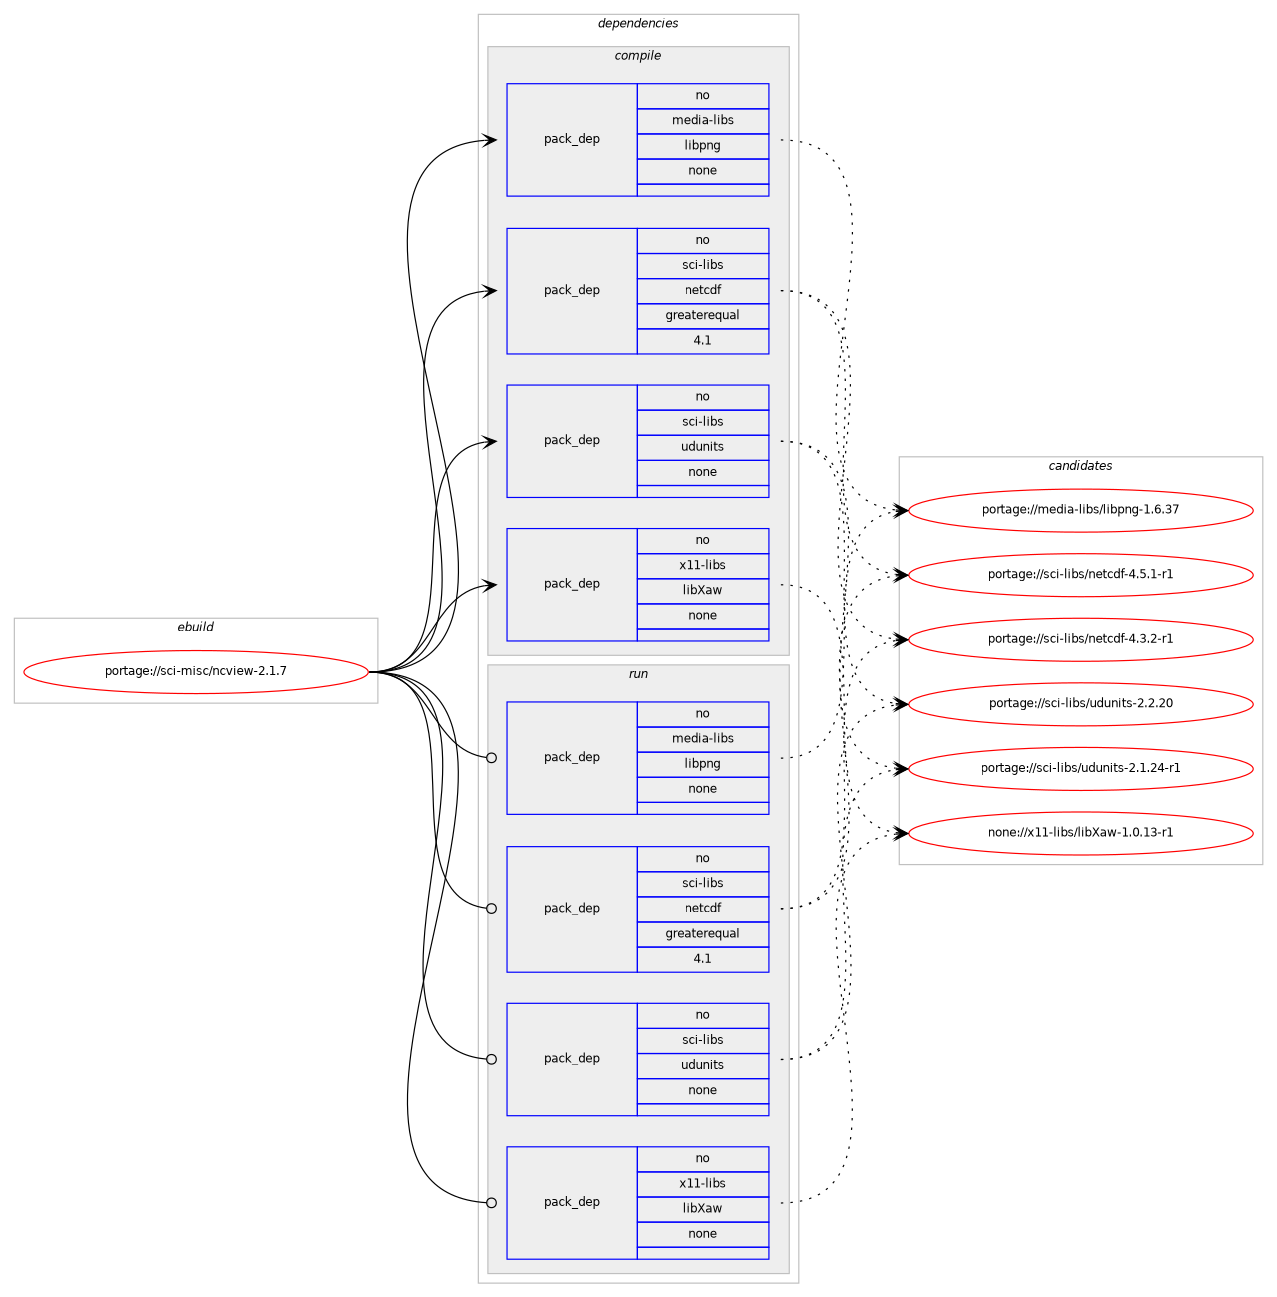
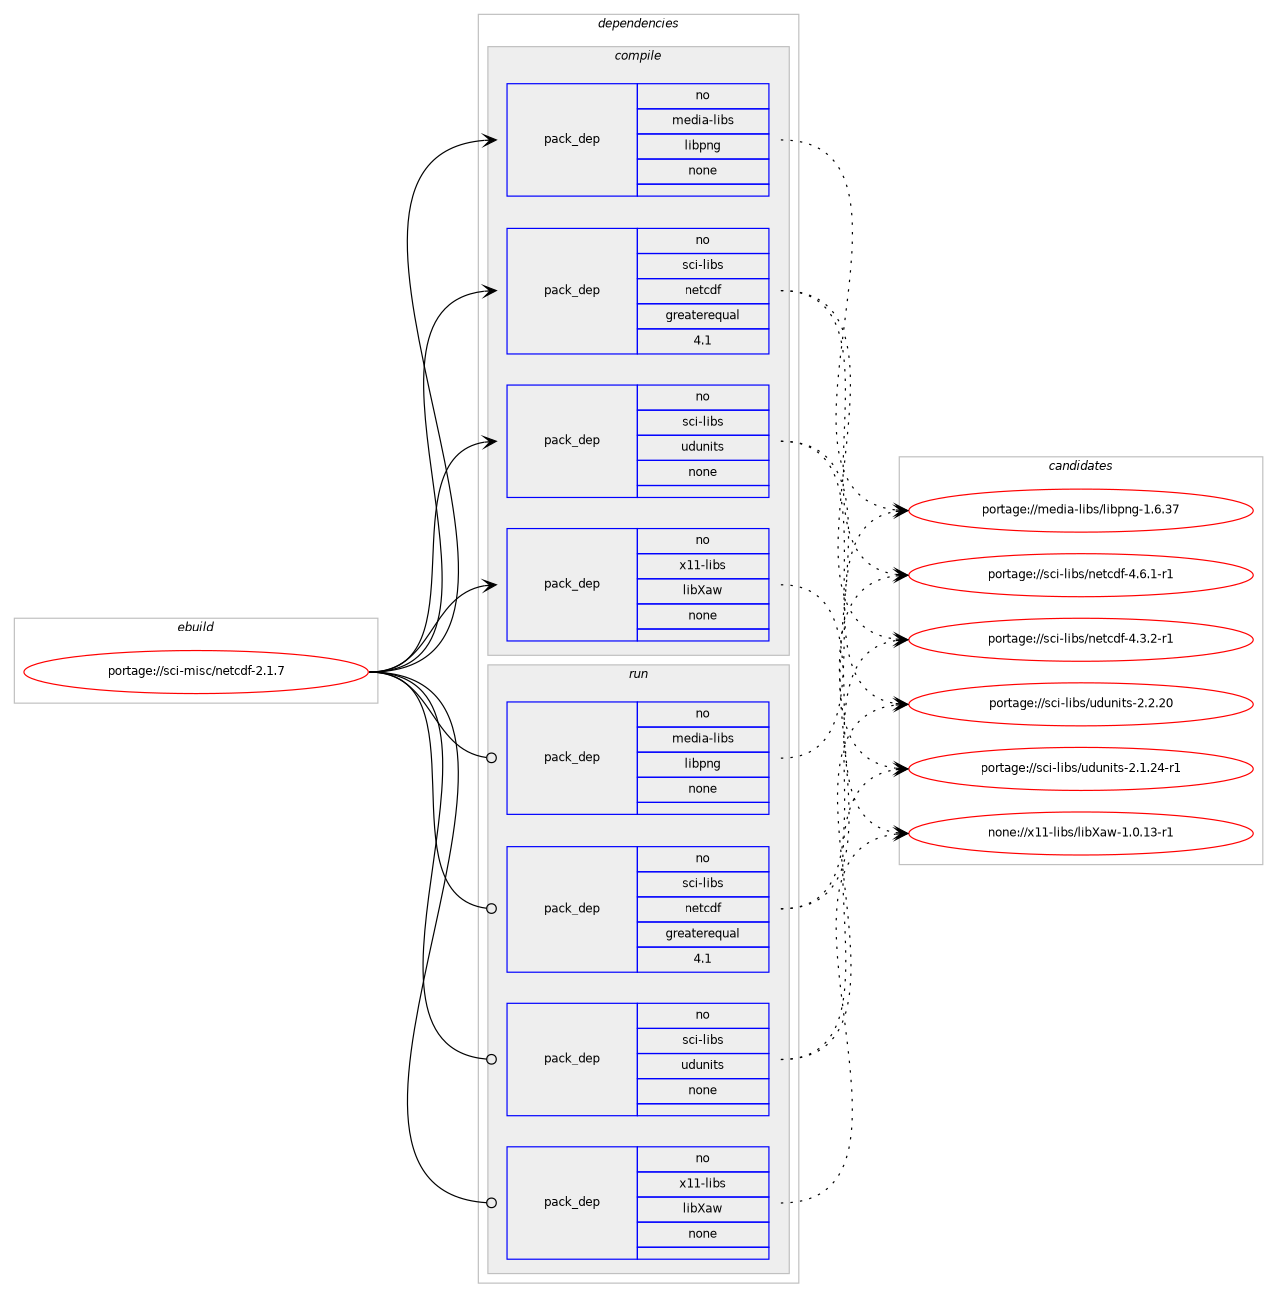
(1081, 575) -> (1081, 575)
(196, 672) -> (196, 672)
